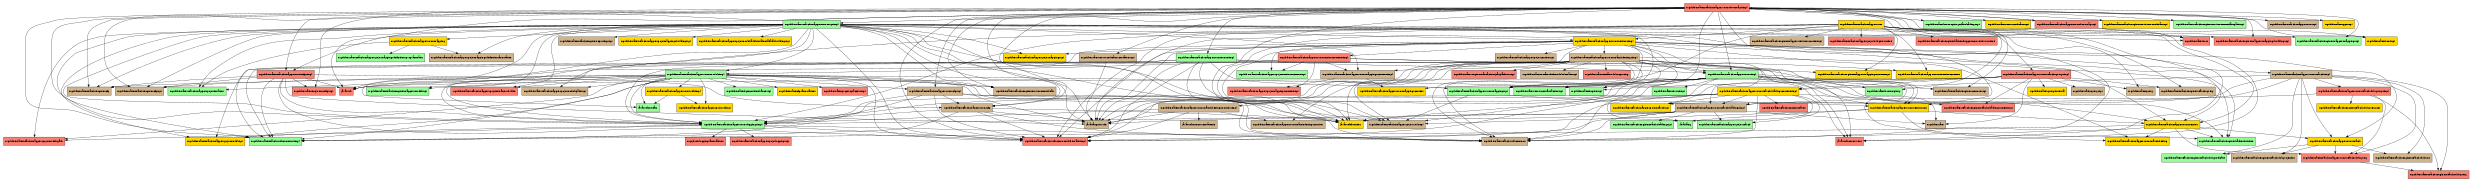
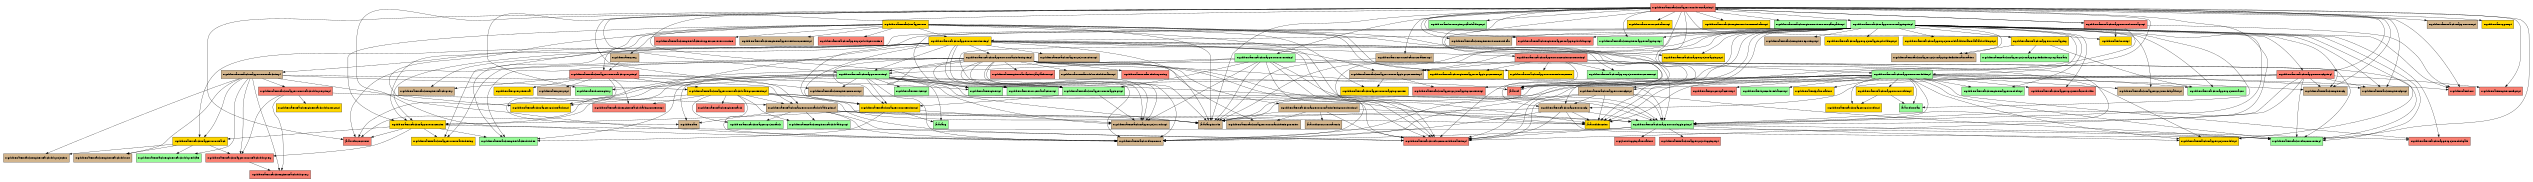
(812, 24) -> (1883, 24)
(859, 79) -> (2305, 83)
(2093, 83) -> (615, 65)
